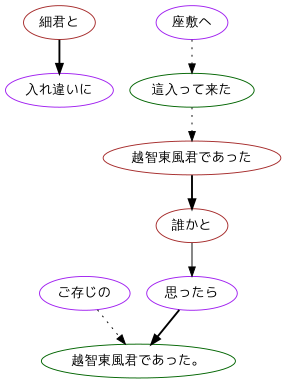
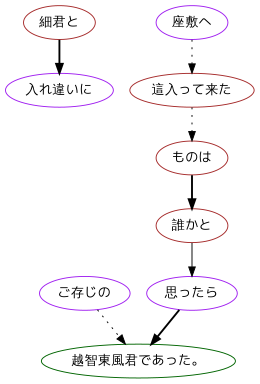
(192, 90) -> (192, 90)
(192, 158) -> (192, 158)
